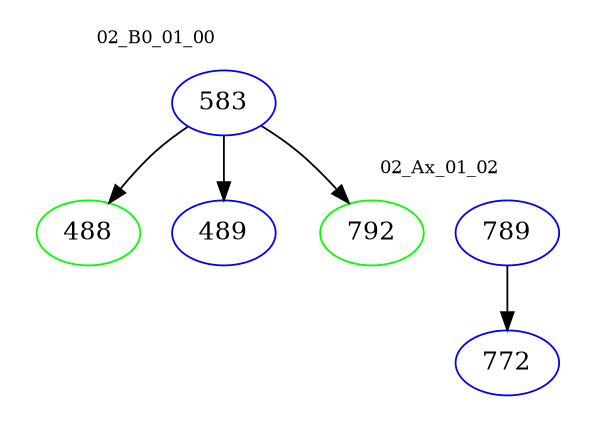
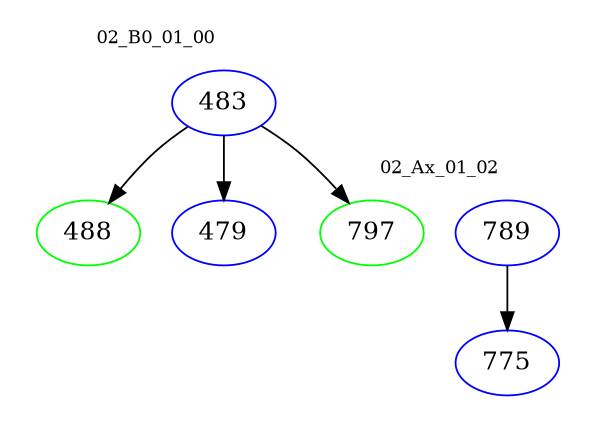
(224, 103) -> (224, 103)
(224, 233) -> (224, 233)
(372, 233) -> (372, 233)
(507, 363) -> (507, 363)
